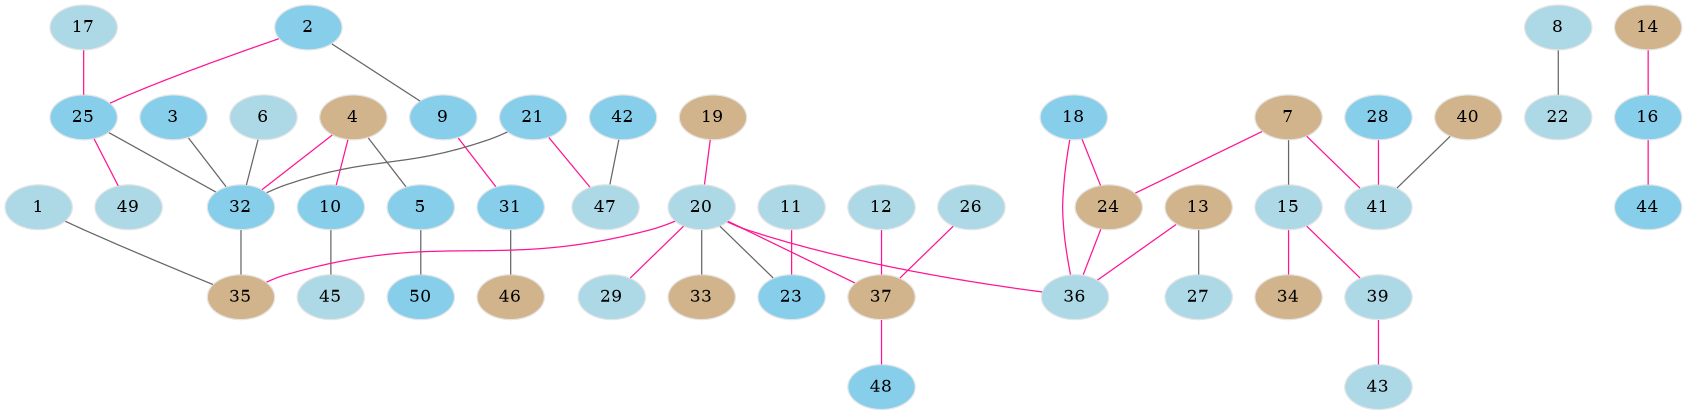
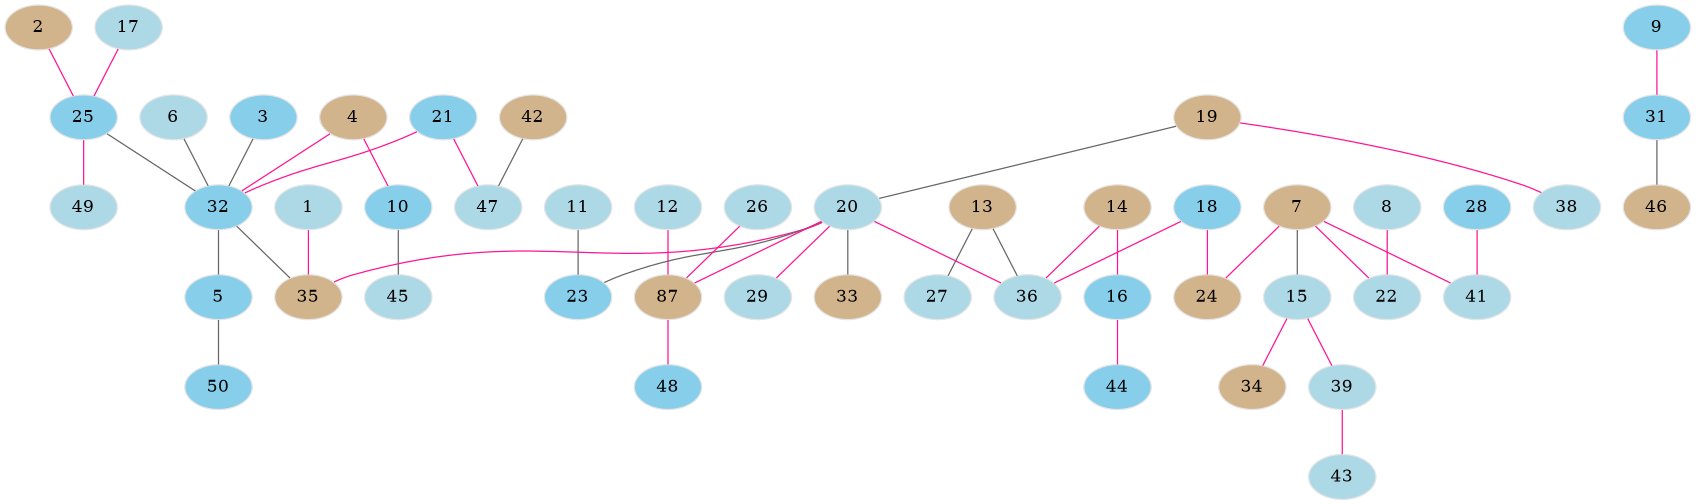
(308, 27) -> (39, 27)
(376, 73) -> none
(1558, 73) -> (1387, 243)
(623, 117) -> (533, 117)
(1468, 117) -> none
(381, 155) -> (219, 252)
(399, 161) -> (331, 162)
(707, 162) -> (1028, 162)
none -> (1567, 207)
(1092, 252) -> (1073, 252)
(1137, 252) -> (1005, 252)
none -> (1342, 252)
(139, 254) -> (308, 252)
(792, 261) -> (578, 245)
(882, 297) -> (668, 297)
